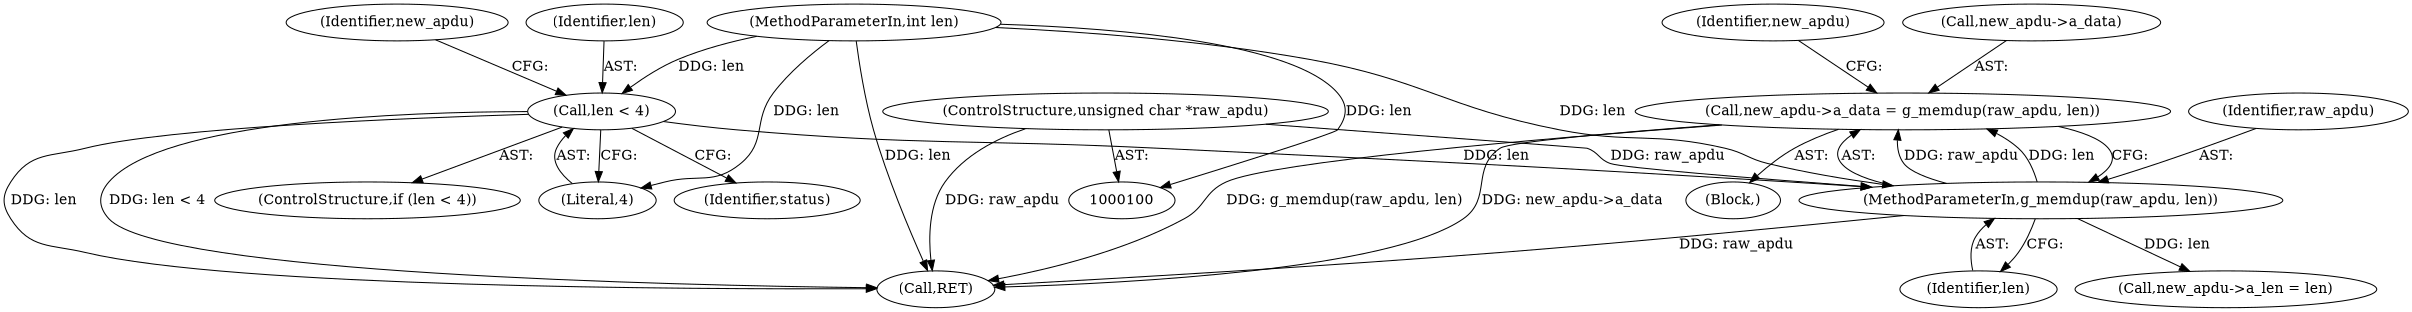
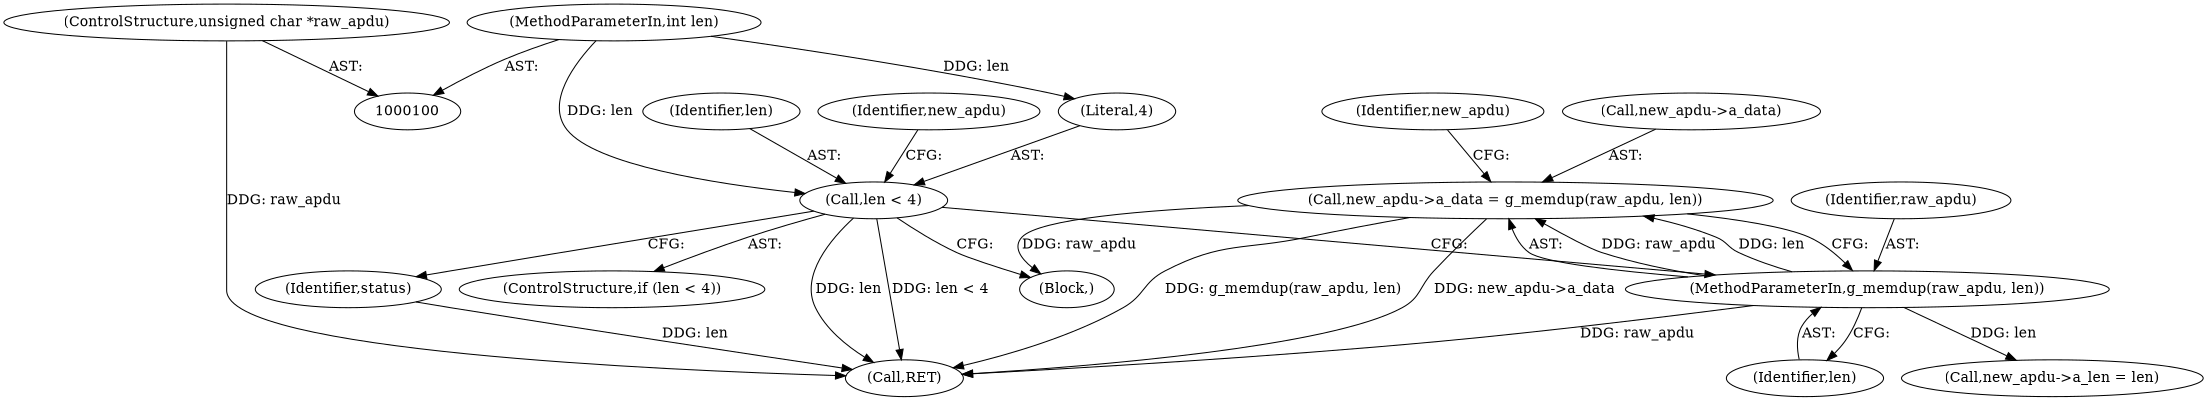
(1441, 96) -> none
(1379, 111) -> (524, 67)
(1566, 147) -> none
(600, 151) -> (956, 252)
(881, 154) -> (629, 336)
(1497, 156) -> (1452, 245)
(1814, 156) -> (1079, 245)
